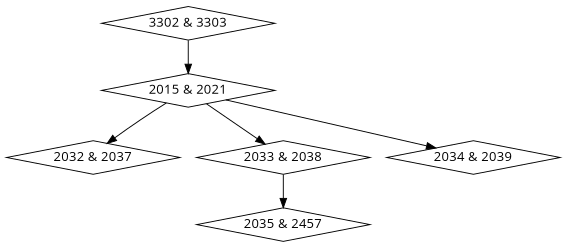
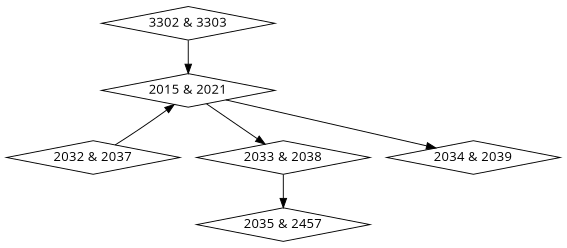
(140, 120) -> (141, 128)
